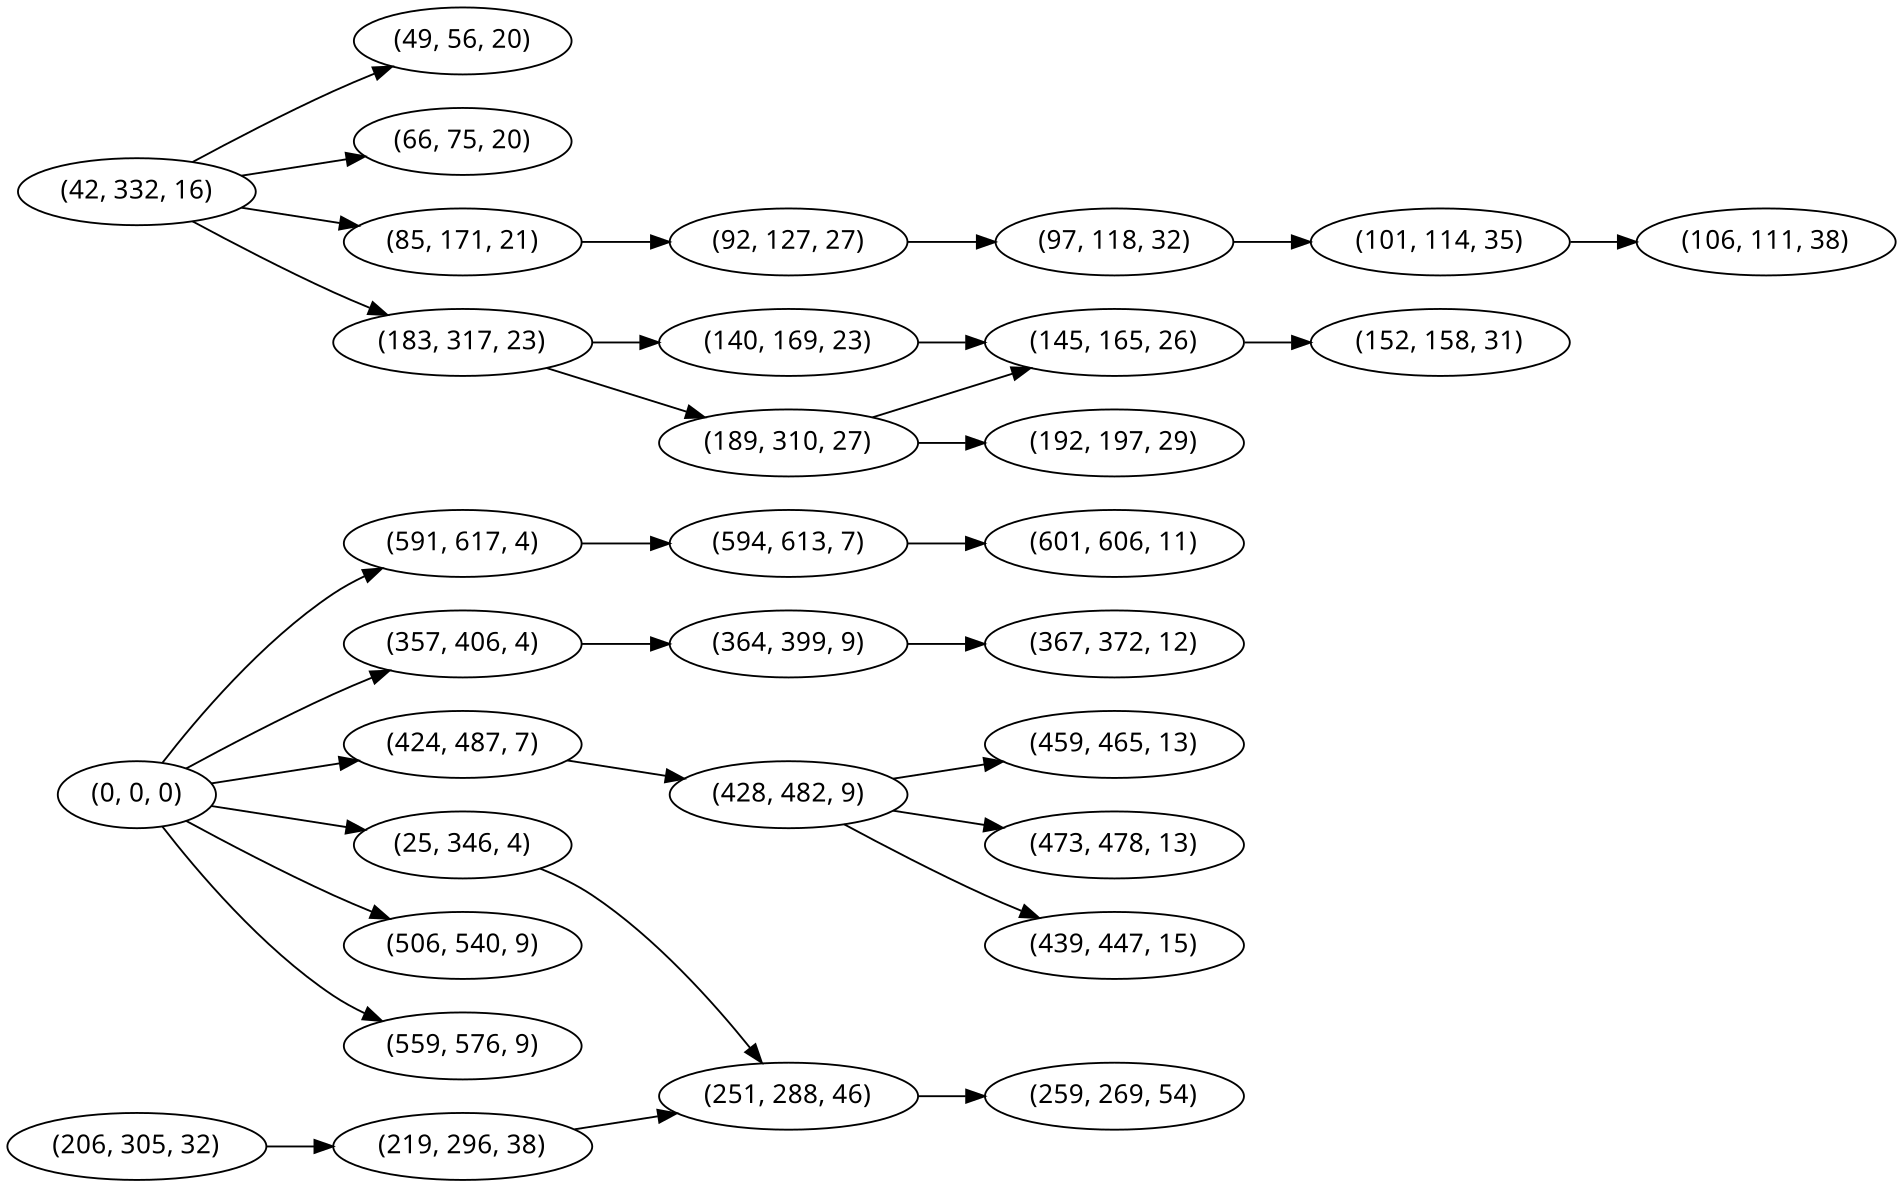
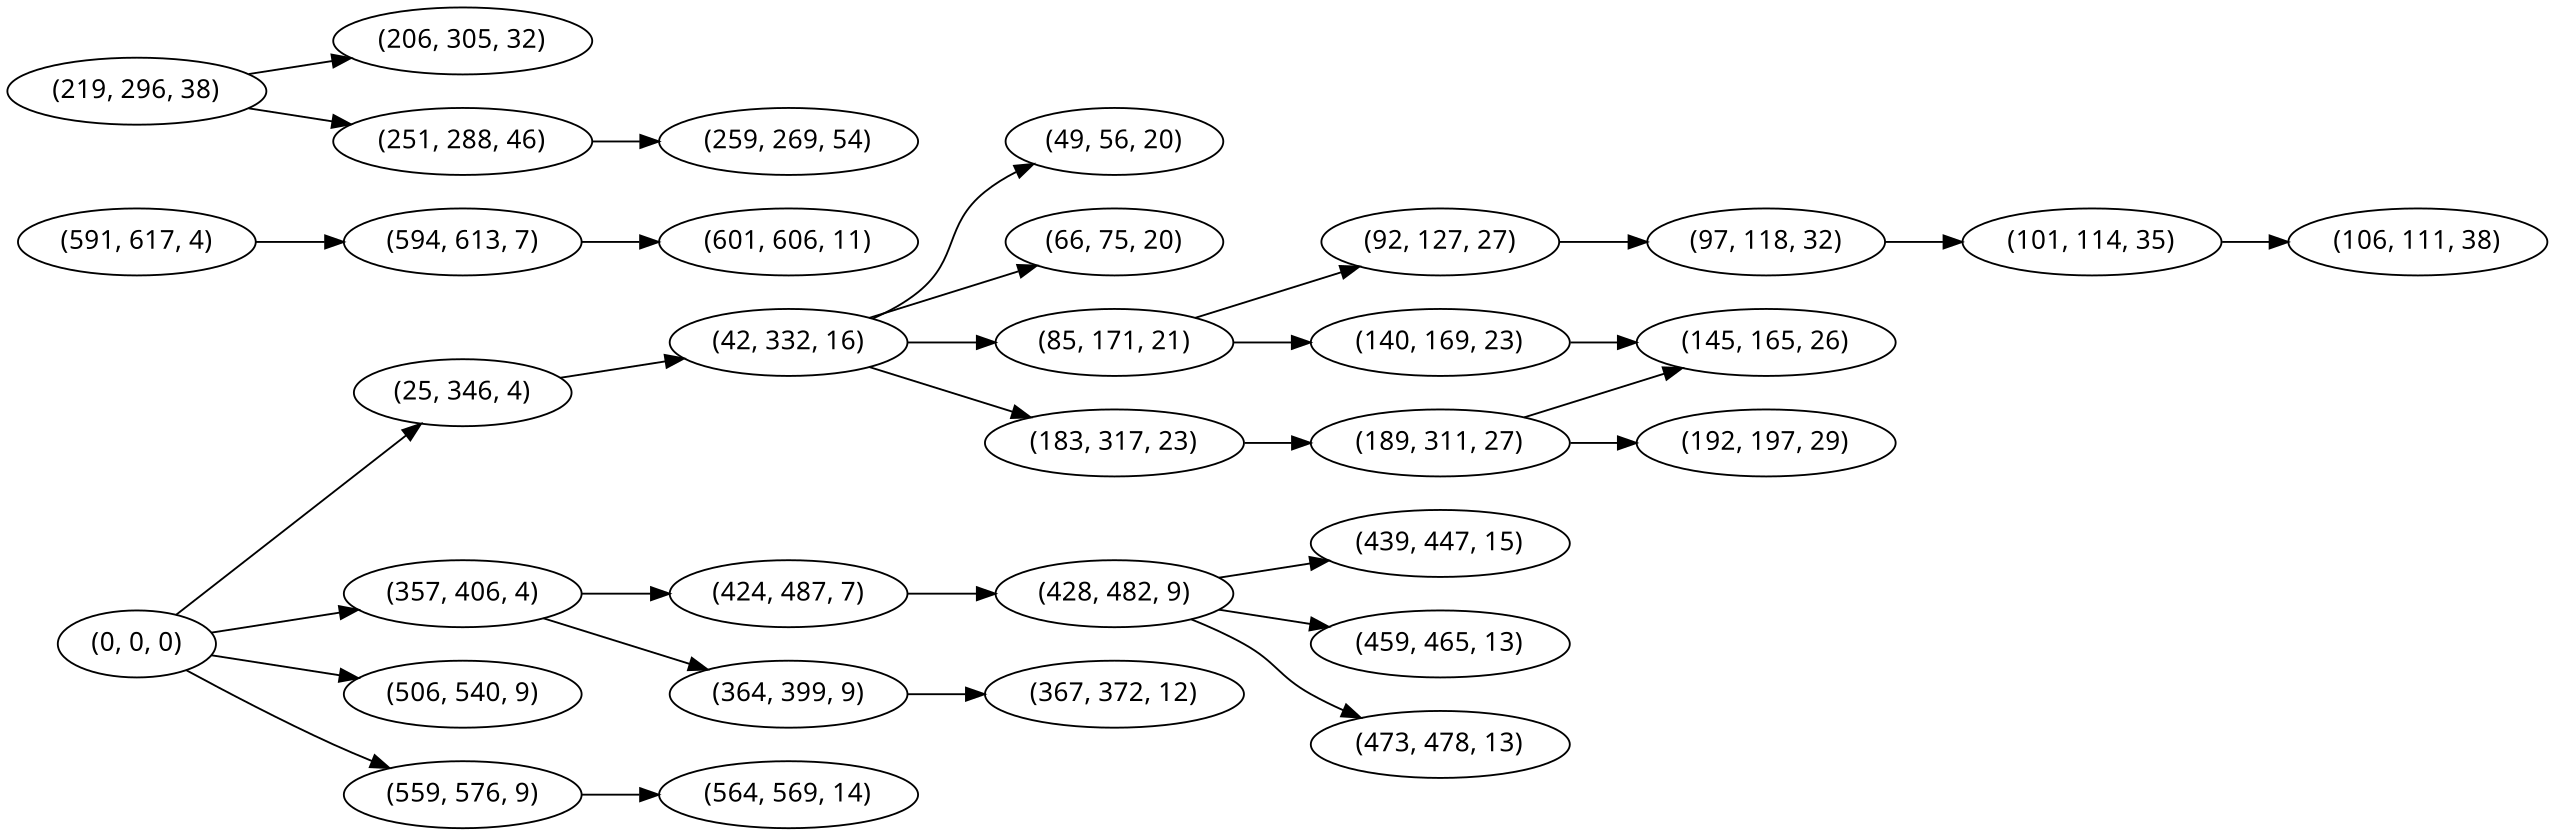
(616, 342) -> (1262, 342)
(1440, 342) -> none
(789, 443) -> (1440, 443)
(254, 659) -> none
(275, 773) -> (616, 594)
none -> (789, 795)
(655, 946) -> (613, 370)
(291, 1146) -> (290, 68)
